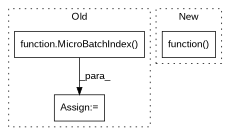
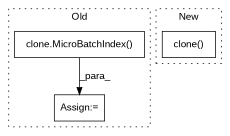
(79, 44) -> (79, 44)
(189, 44) -> (189, 44)
